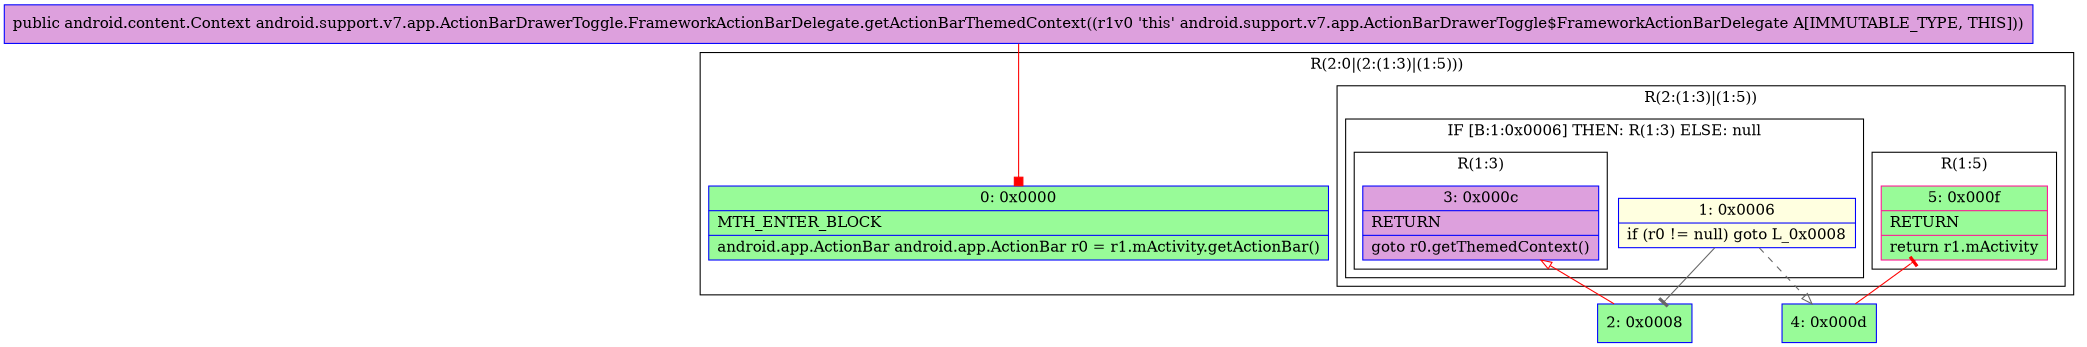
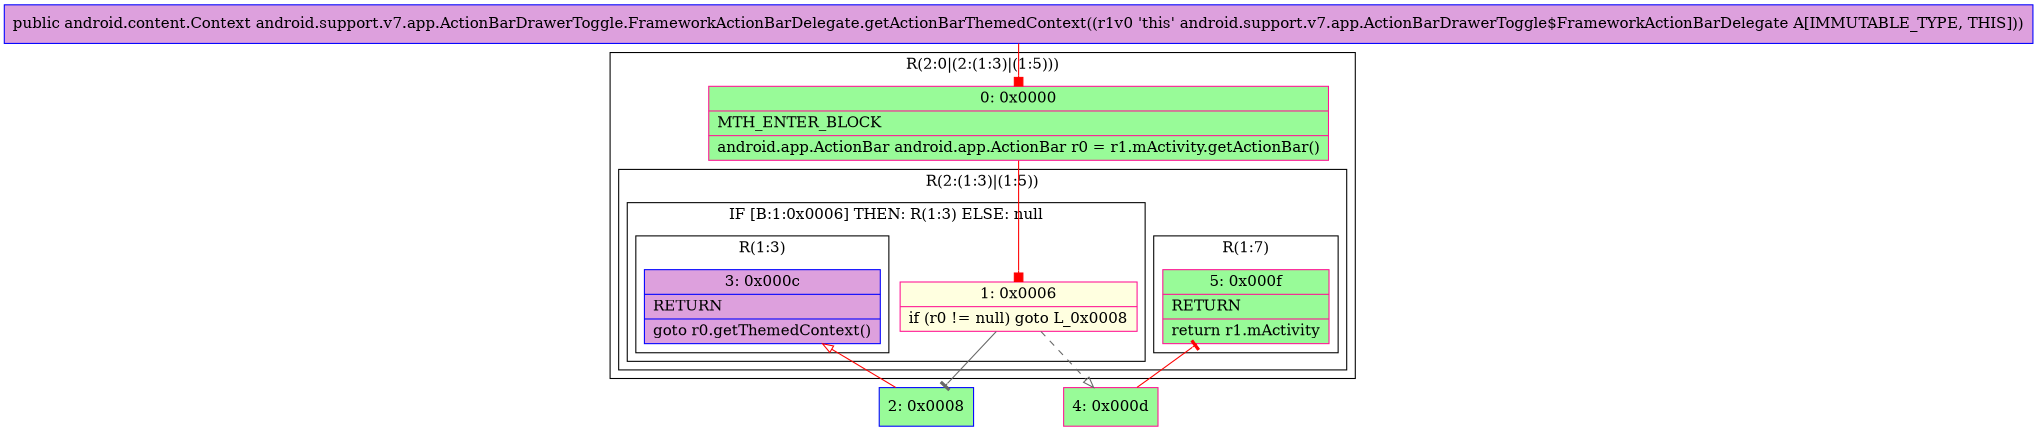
(1964, 165) -> (1246, 248)
none -> (1019, 216)
(1019, 223) -> (1019, 123)
(1737, 223) -> (1019, 307)
(1829, 323) -> (1111, 407)
